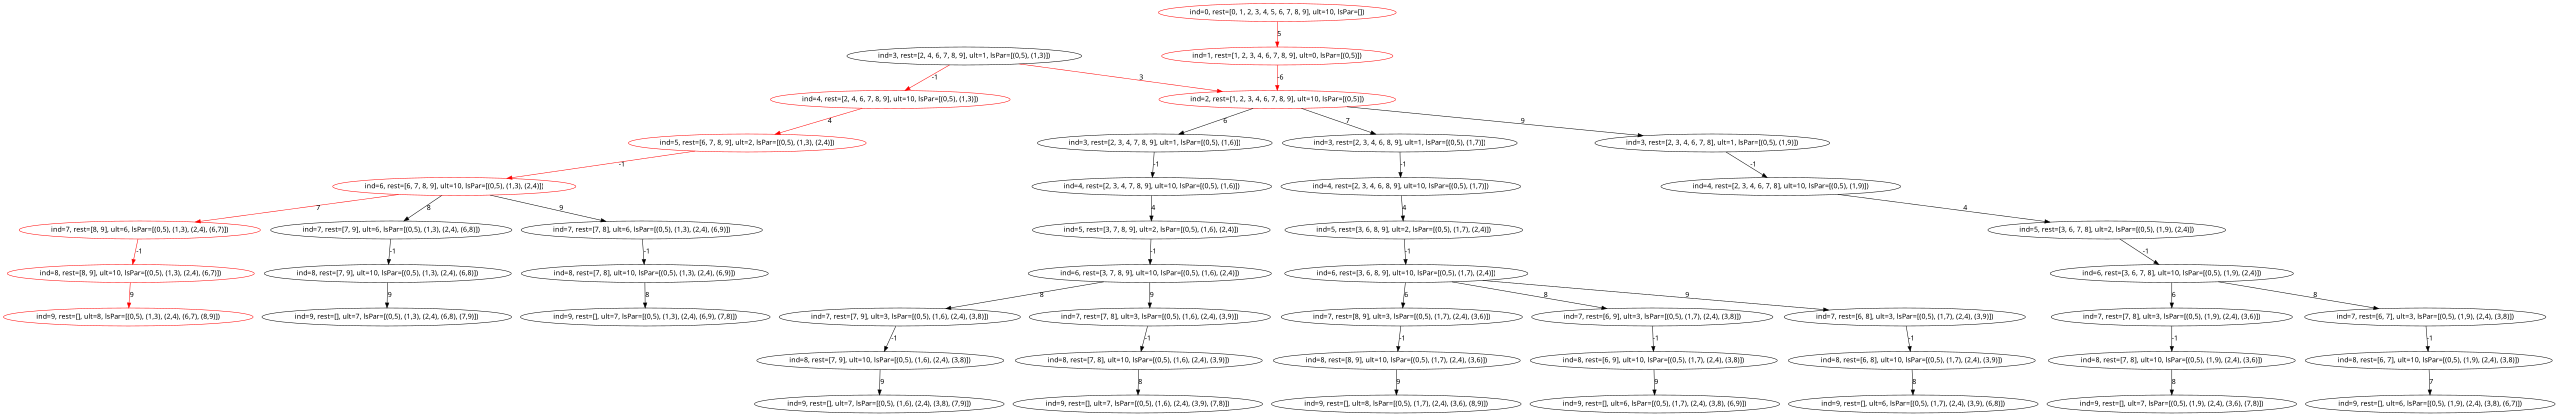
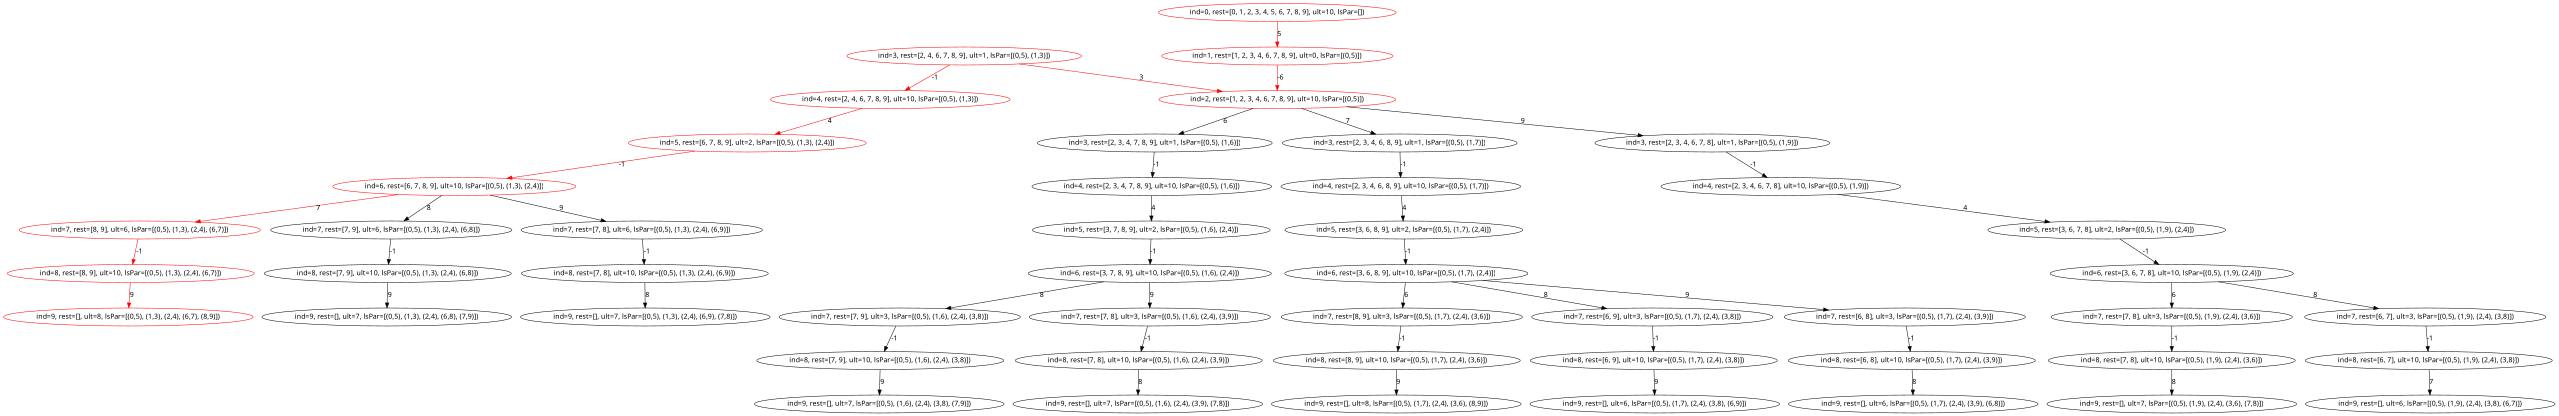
(964, 56) -> (964, 56)
